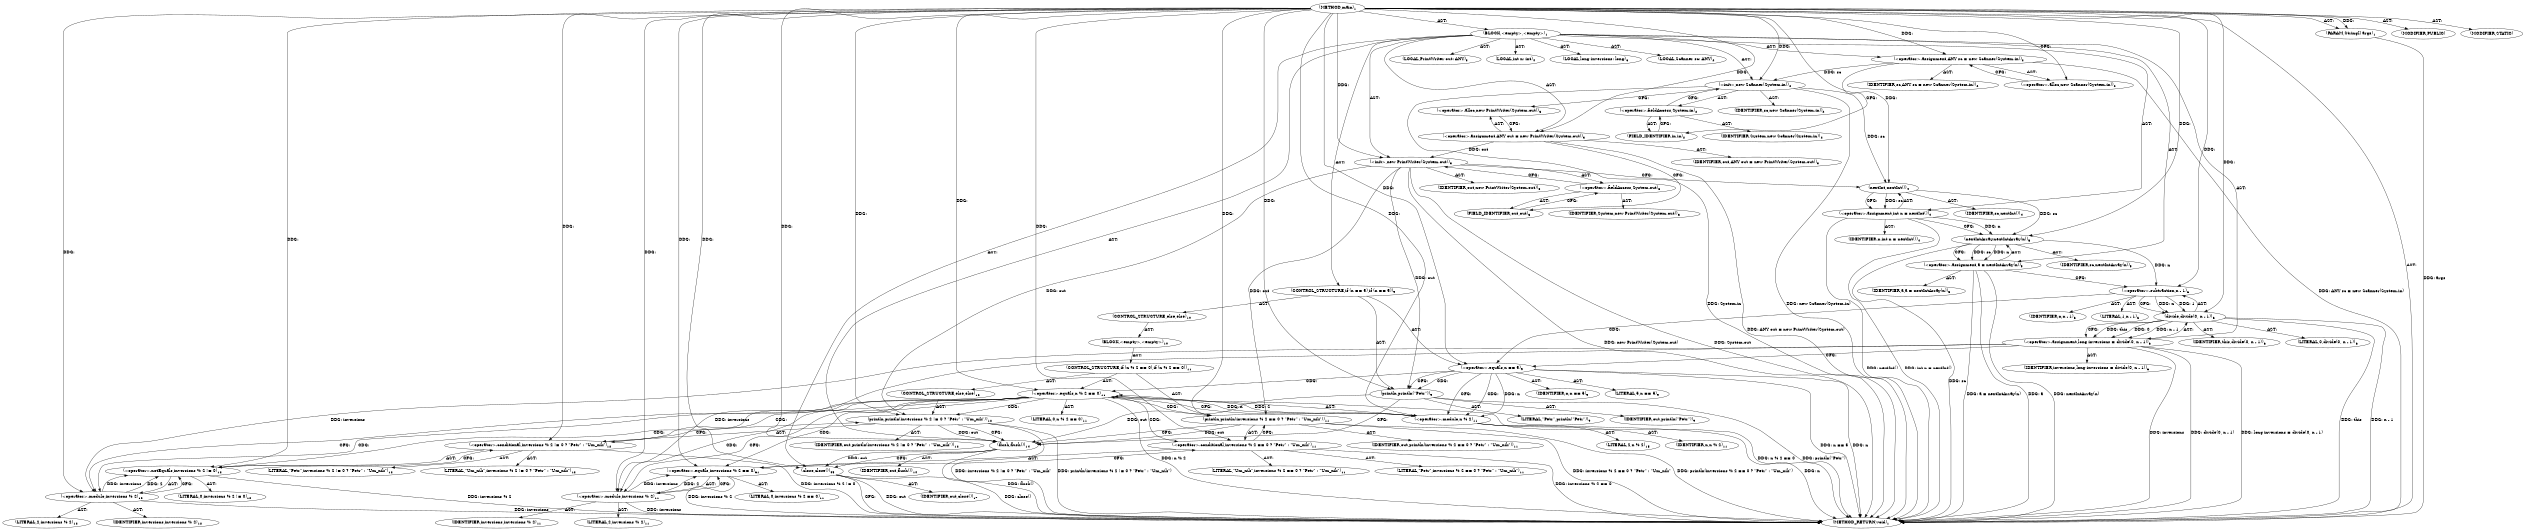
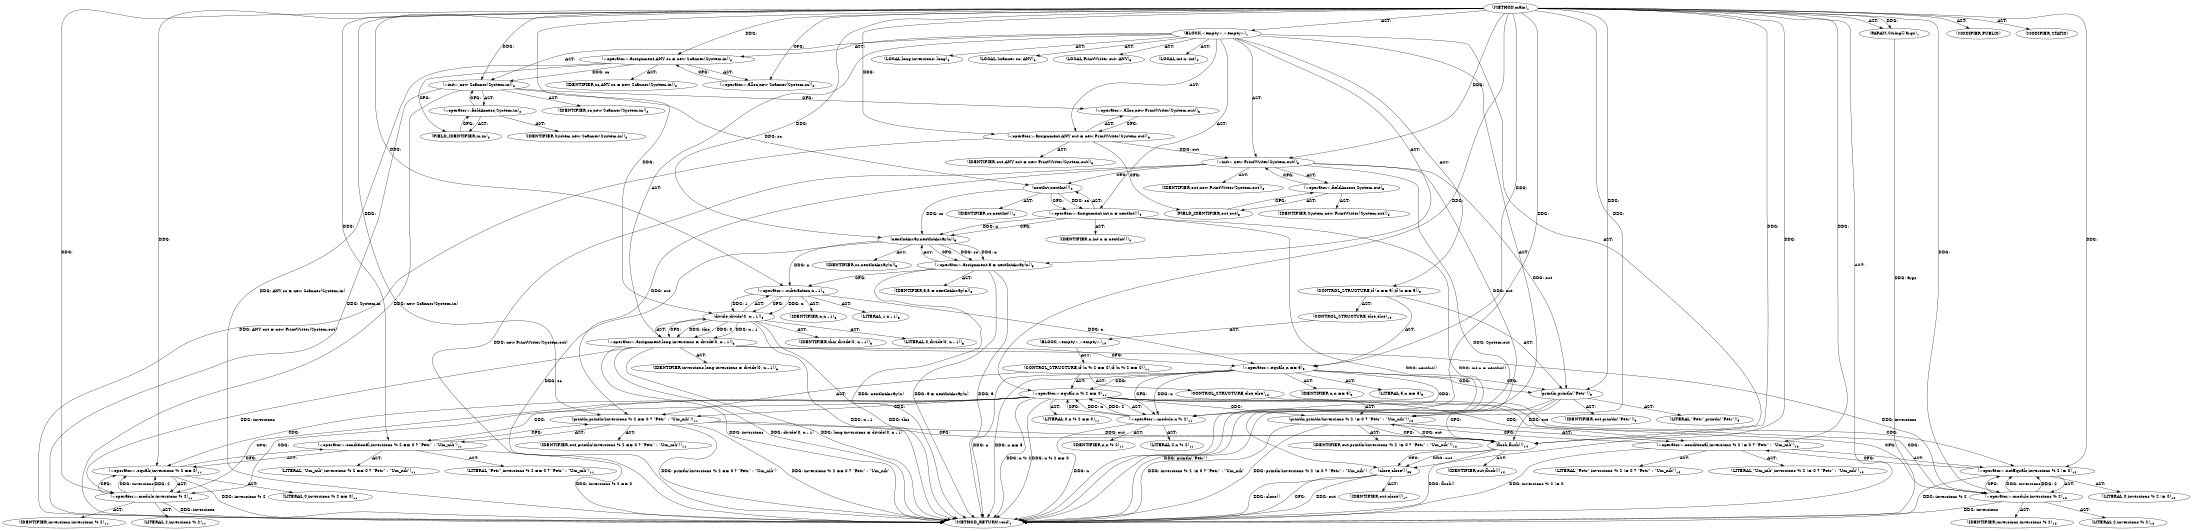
(1776, 23) -> none
(1615, 330) -> (1096, 330)
(1648, 445) -> (1192, 445)
(757, 471) -> (200, 471)
